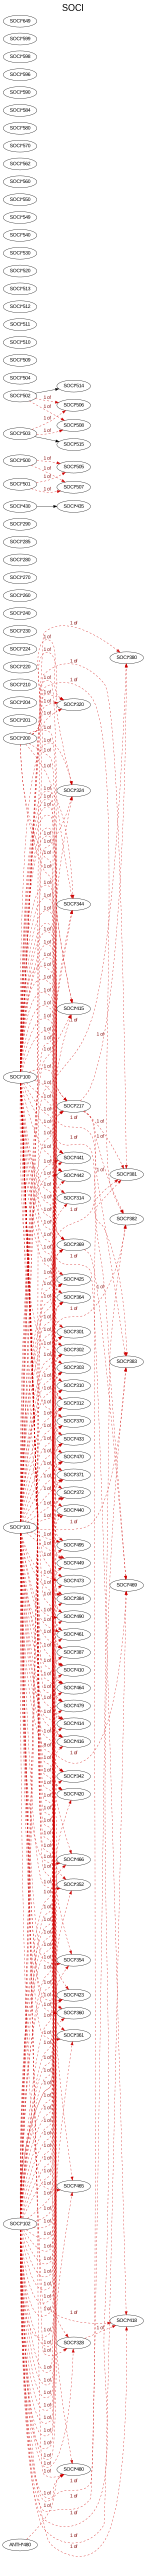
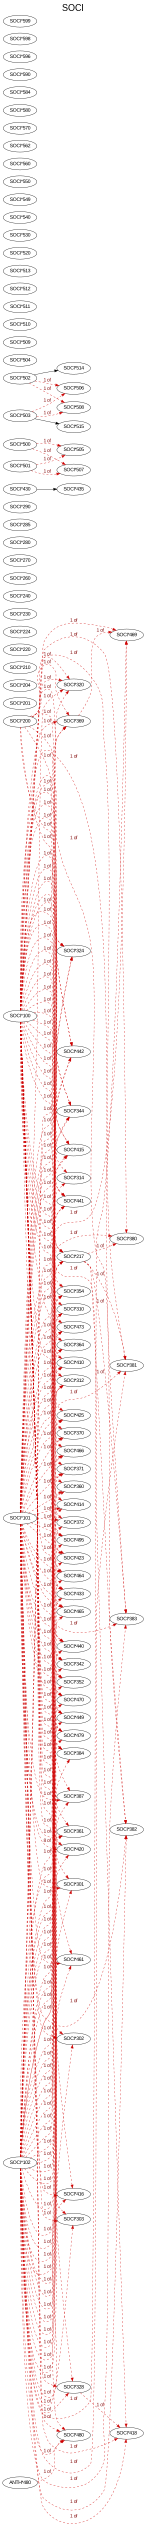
(20, 21) -> none
(74, 1617) -> none
